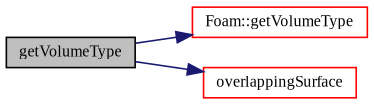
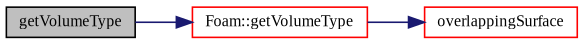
(161, 66) -> (388, 22)
